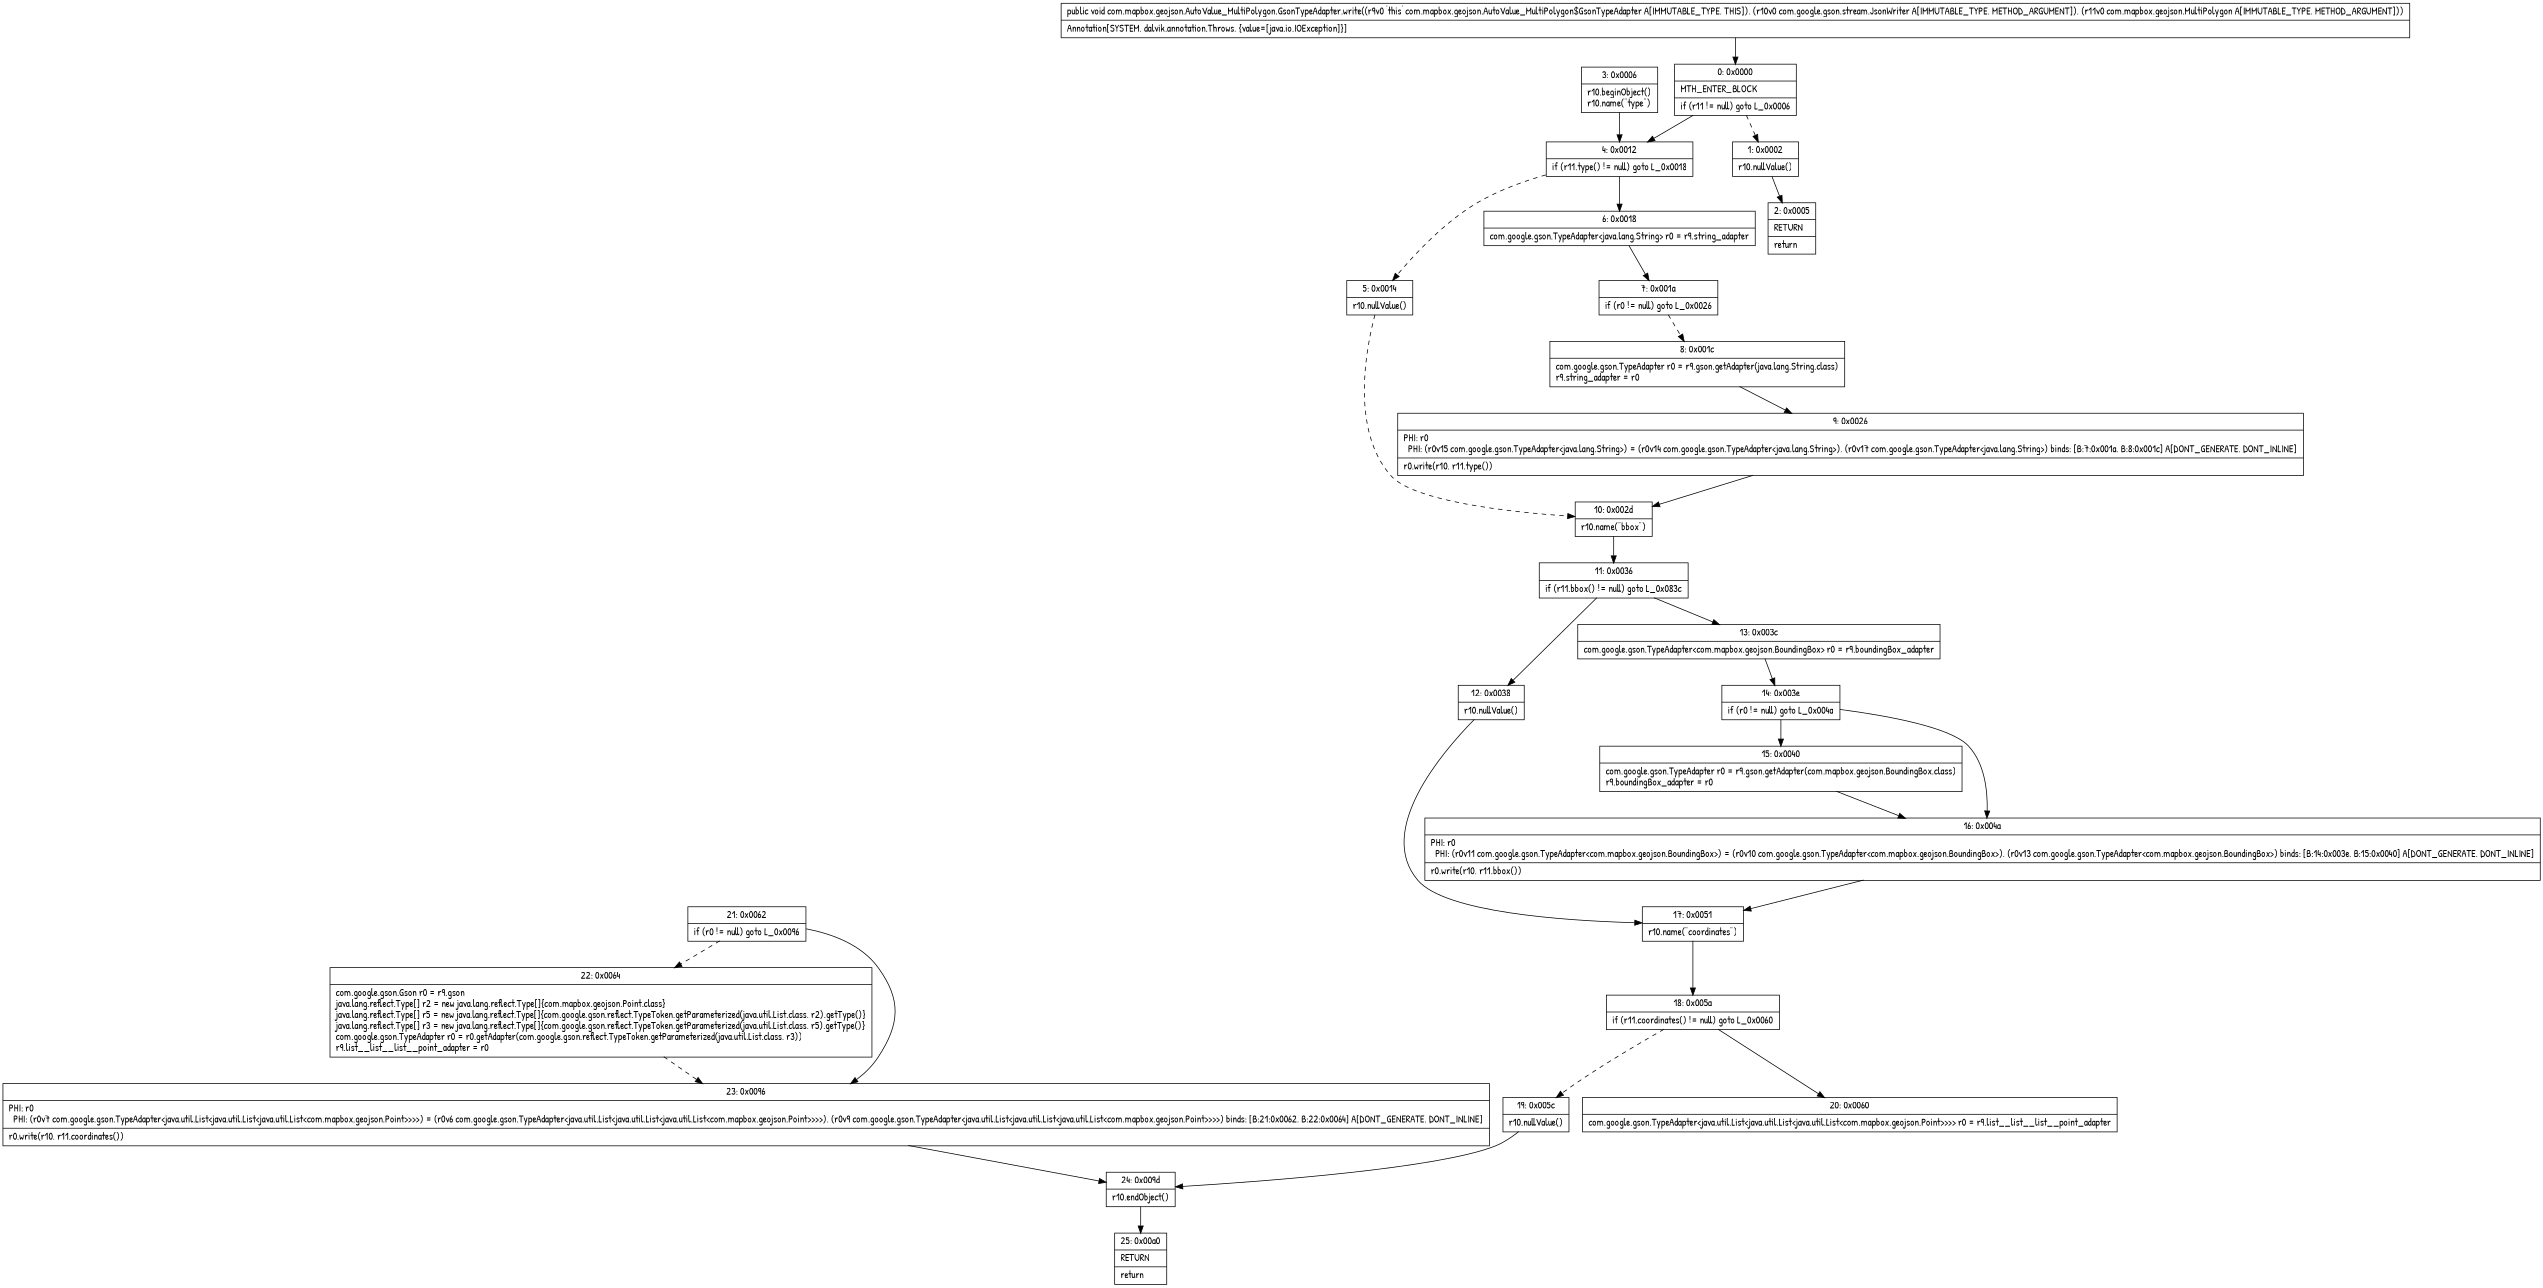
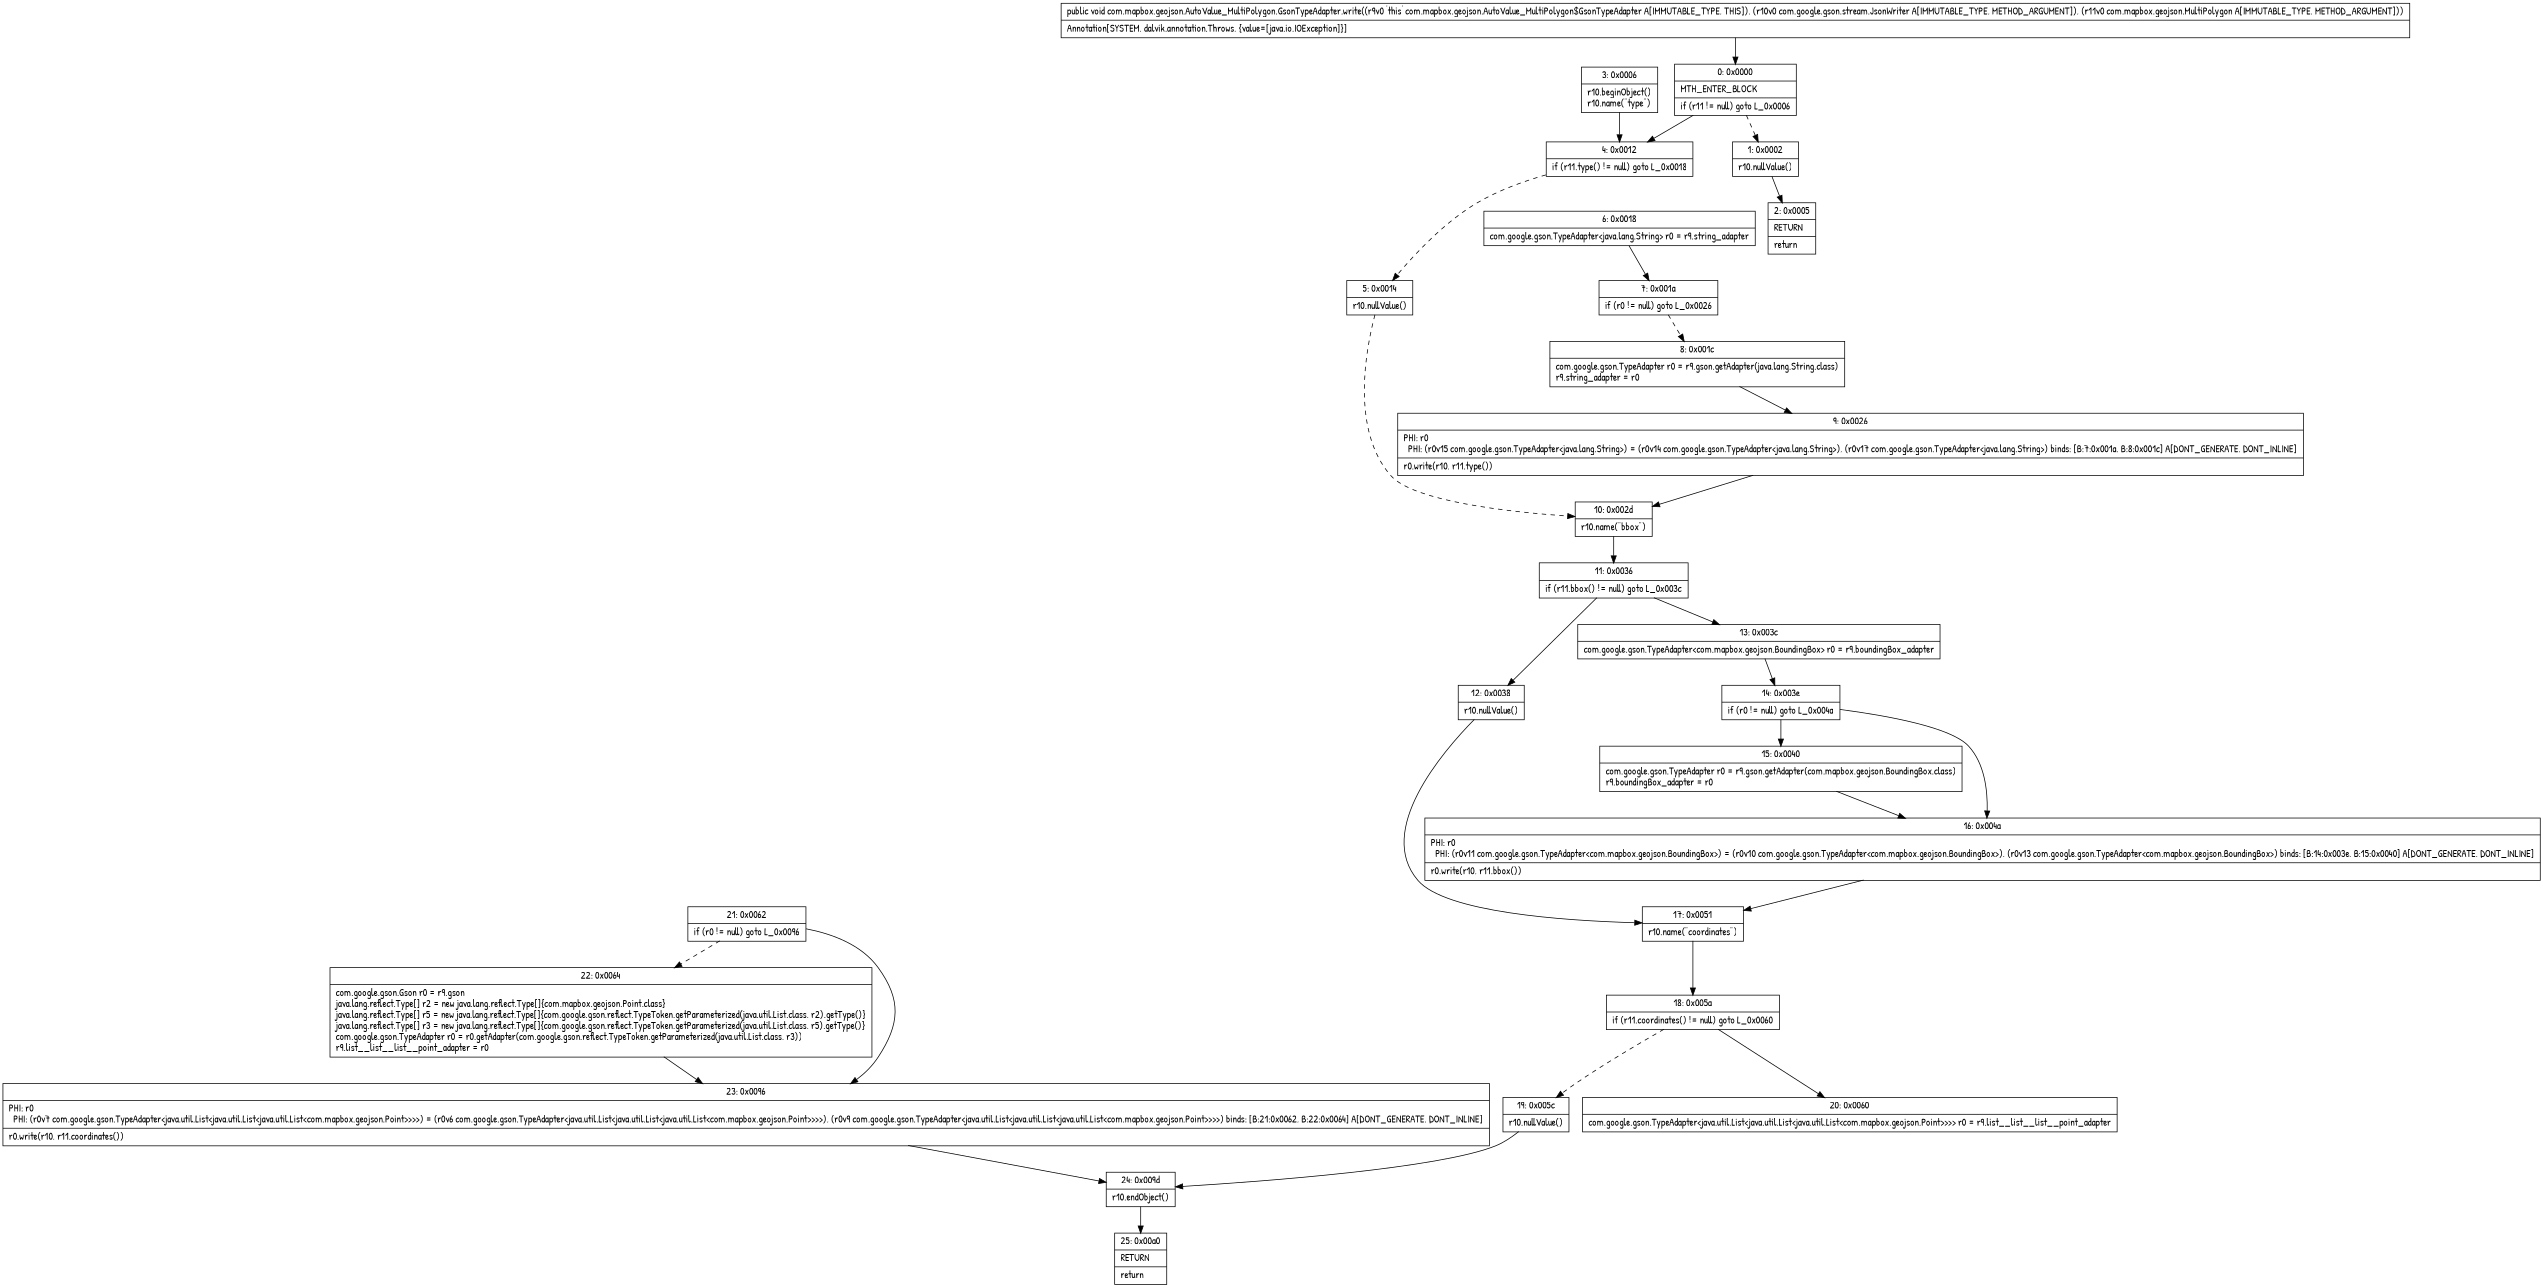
(1620, 190) -> none
(1614, 589) -> (1614, 589)
(680, 1068) -> (680, 1068)
